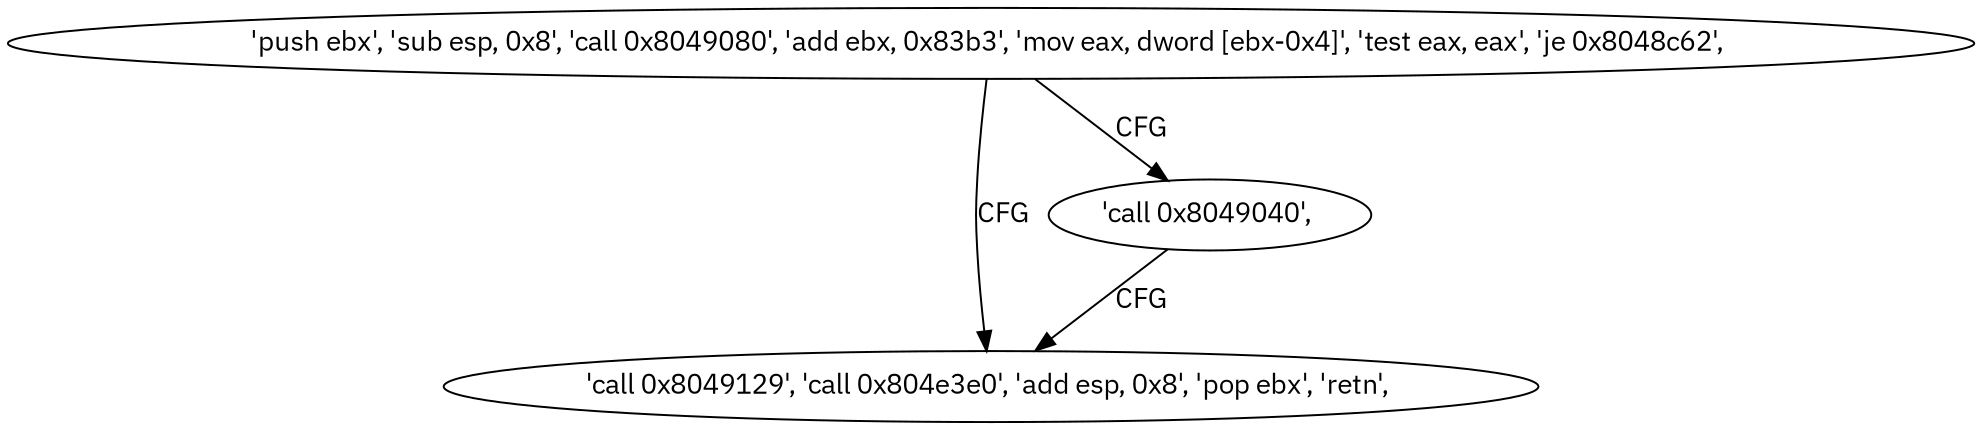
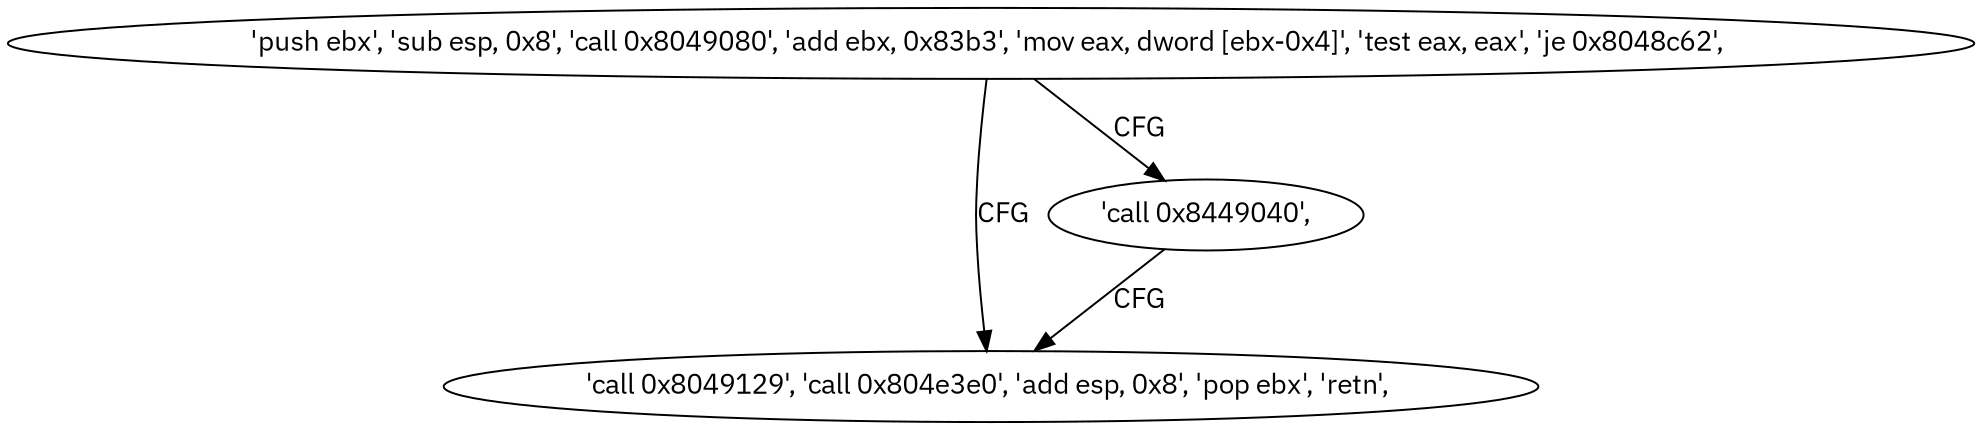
(1210, 215) -> (1206, 215)
